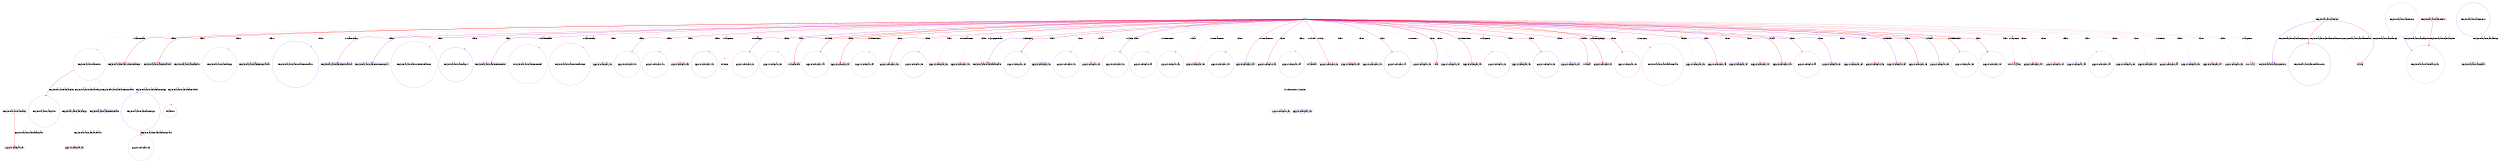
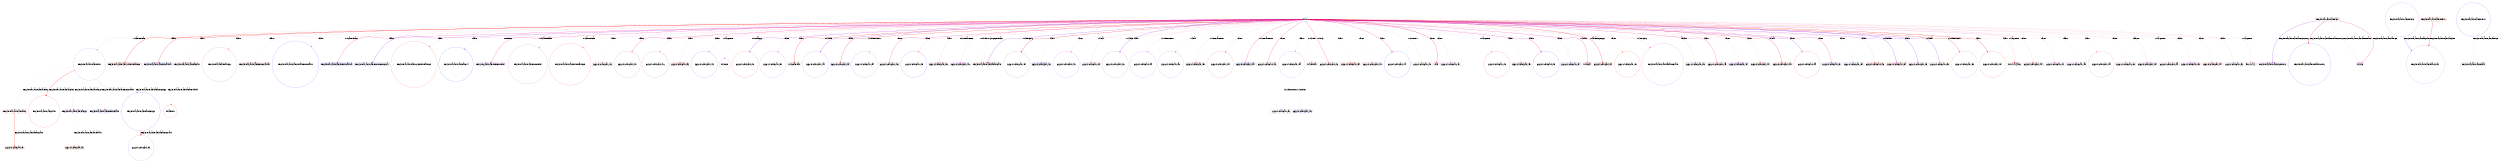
(1059, 25) -> (1059, 25)
(1620, 25) -> (1620, 25)
(1468, 26) -> (1468, 26)
(508, 39) -> (508, 39)
(984, 39) -> (984, 39)
(2136, 39) -> (2136, 39)
(2160, 39) -> (2160, 39)
(220, 64) -> (220, 64)
(491, 64) -> (491, 64)
(528, 64) -> (528, 64)
(1472, 64) -> none
(2251, 64) -> (2251, 64)
none -> (37, 79)
